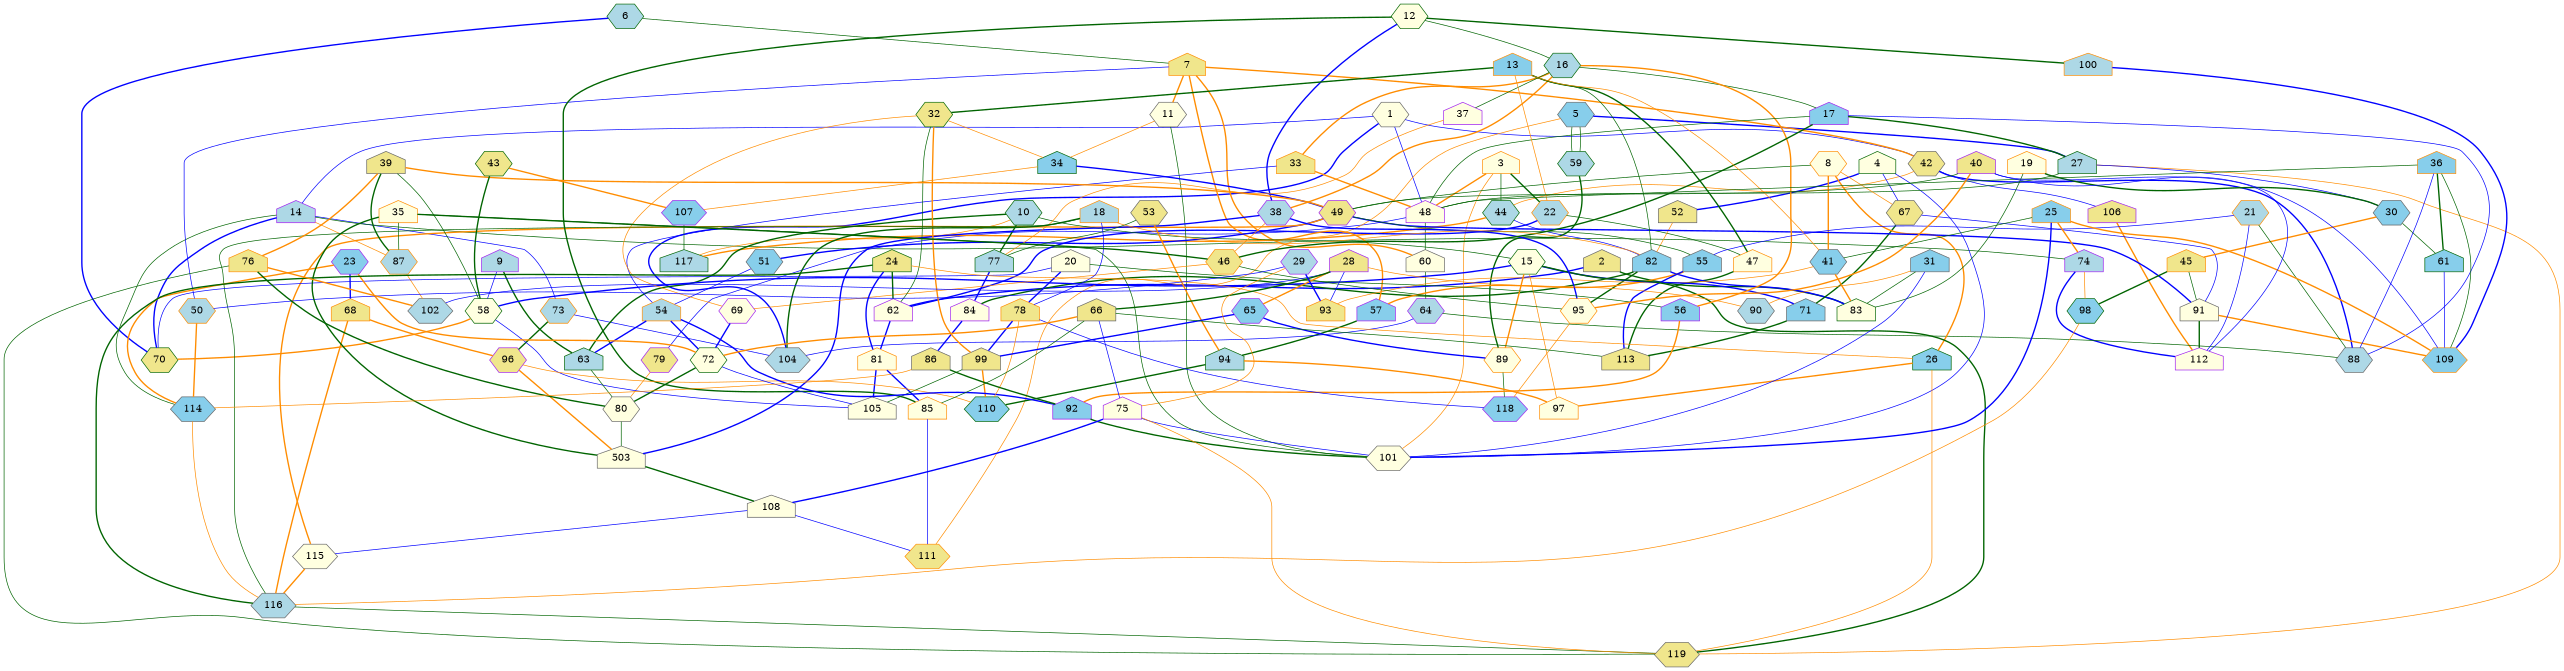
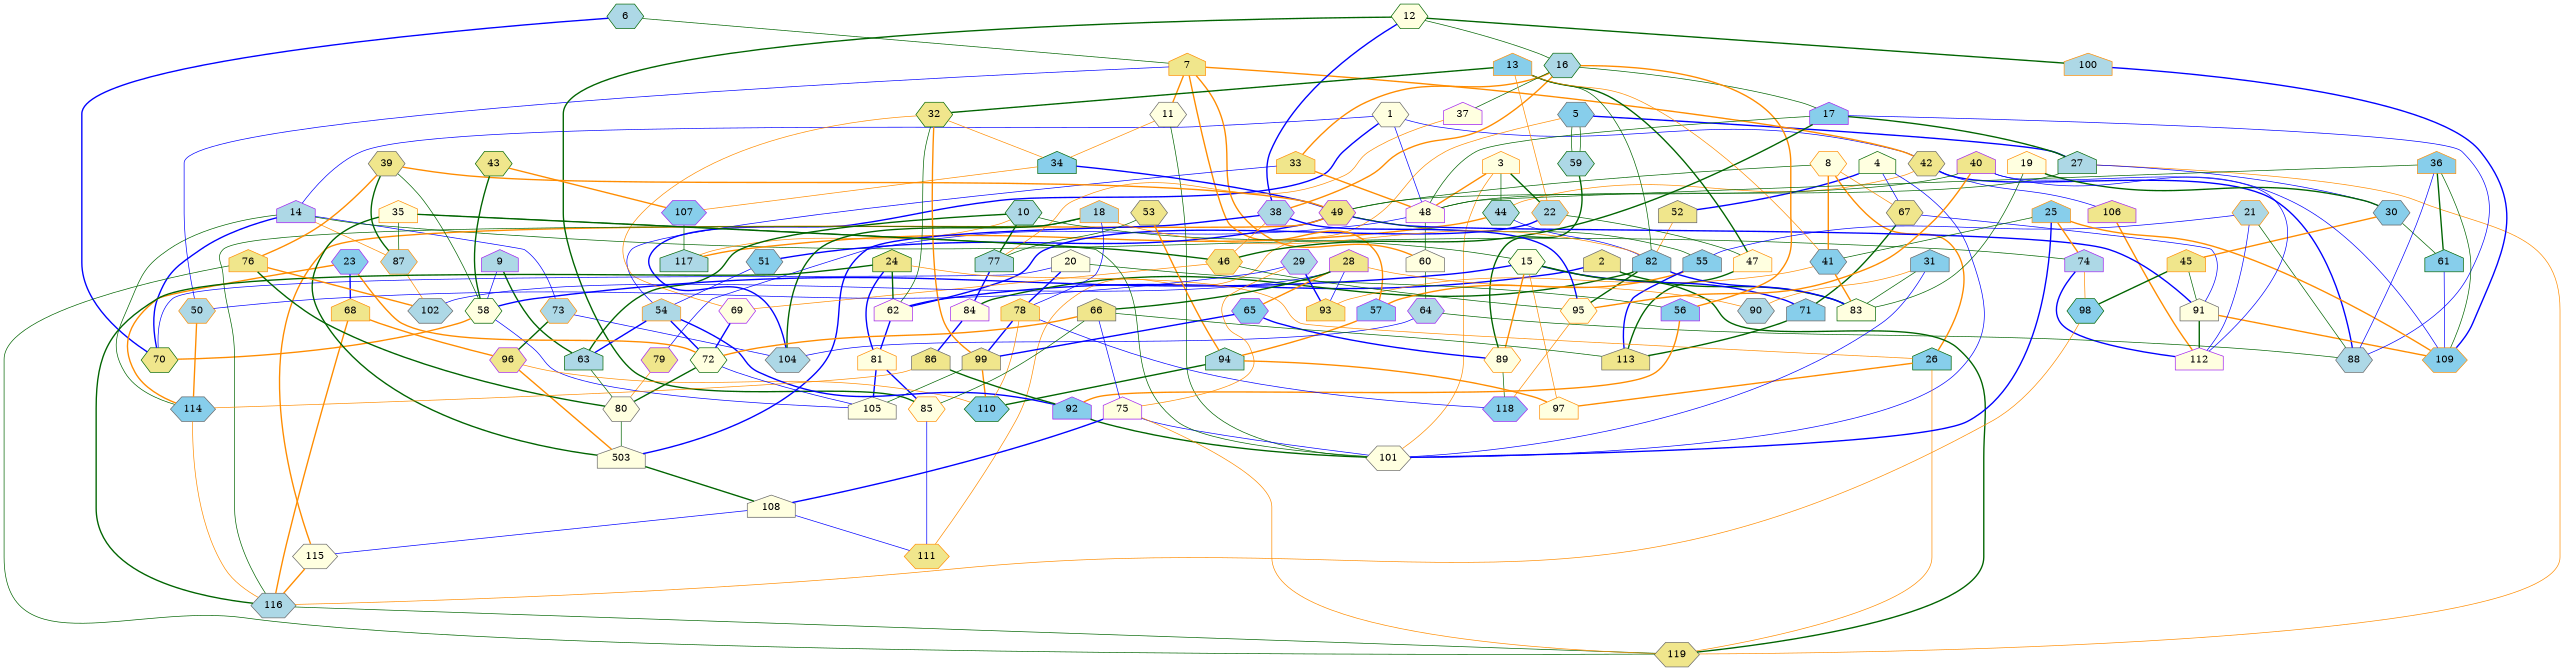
(386, 164) -> (387, 164)
(1297, 341) -> (1297, 341)
(927, 409) -> (927, 409)
